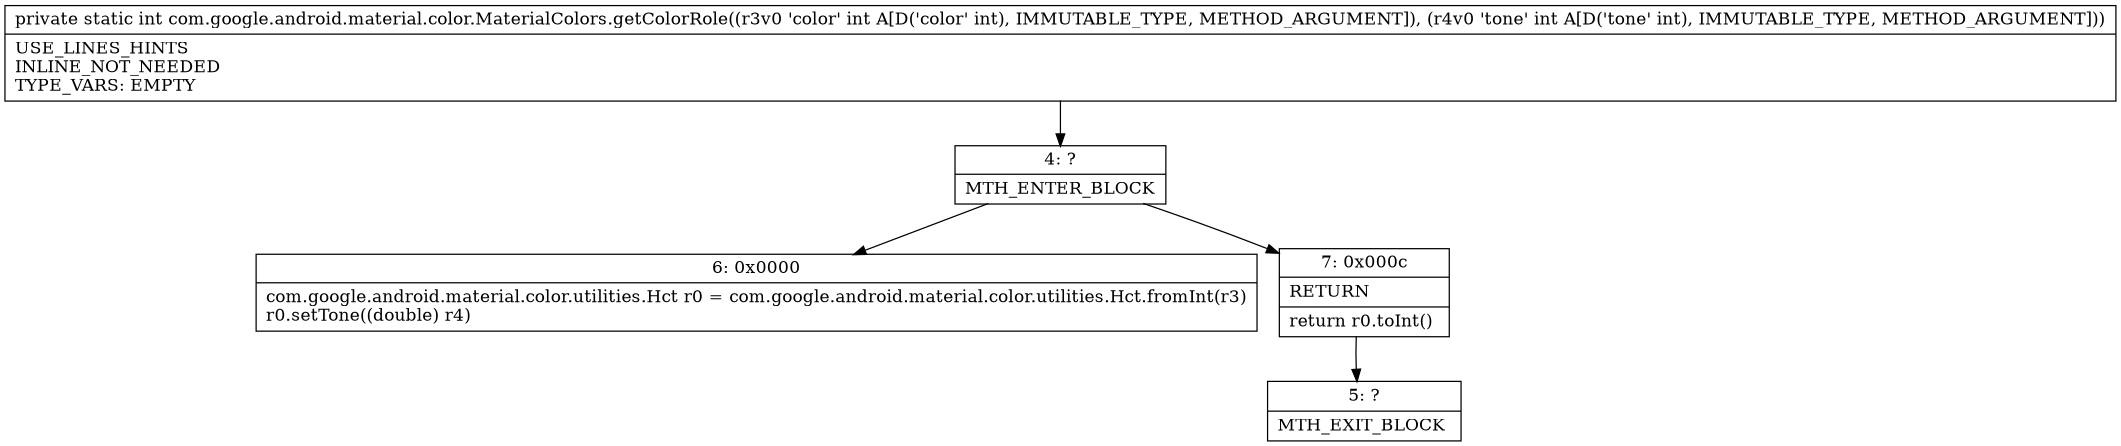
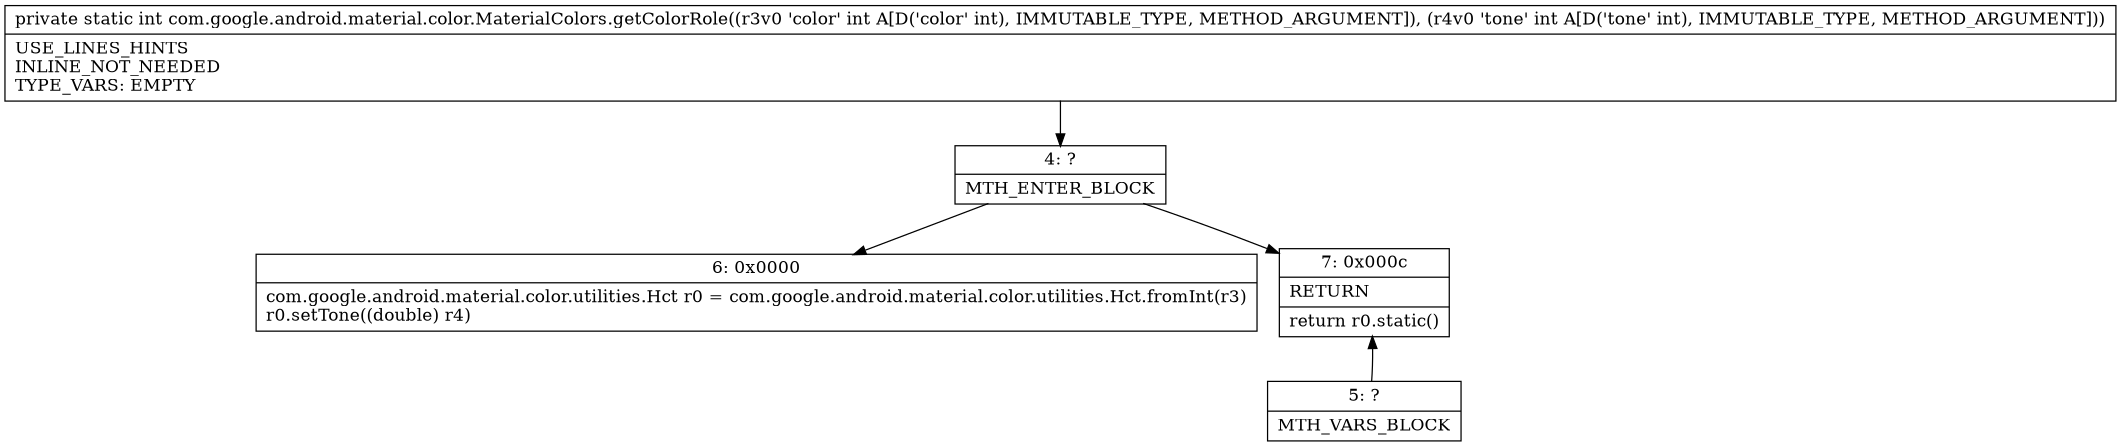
(1361, 321) -> (1364, 321)
(1356, 353) -> (1372, 365)
(1362, 425) -> (1364, 425)
